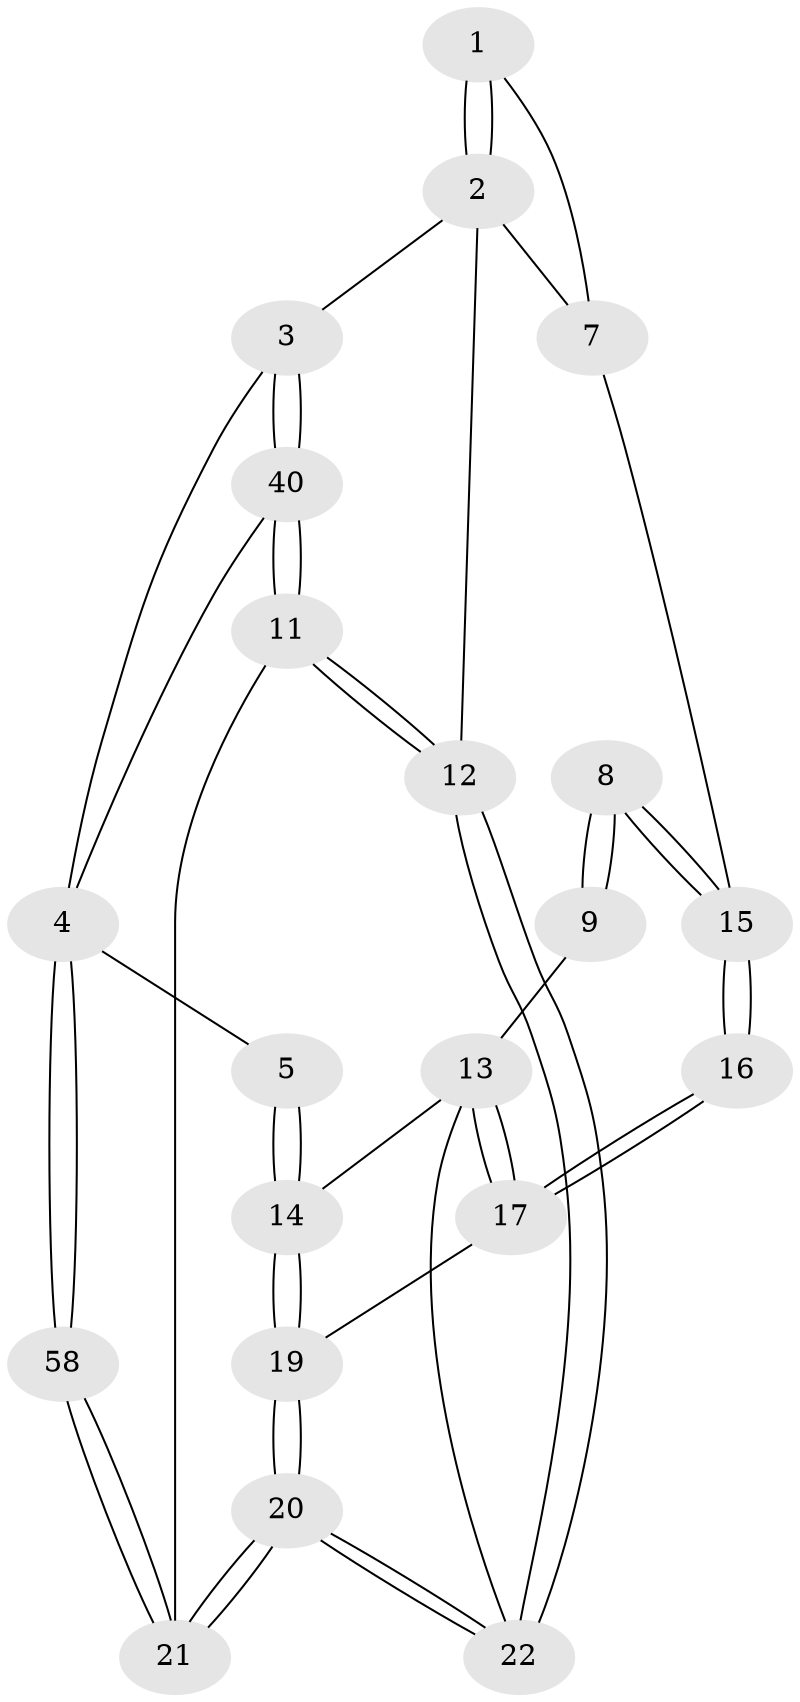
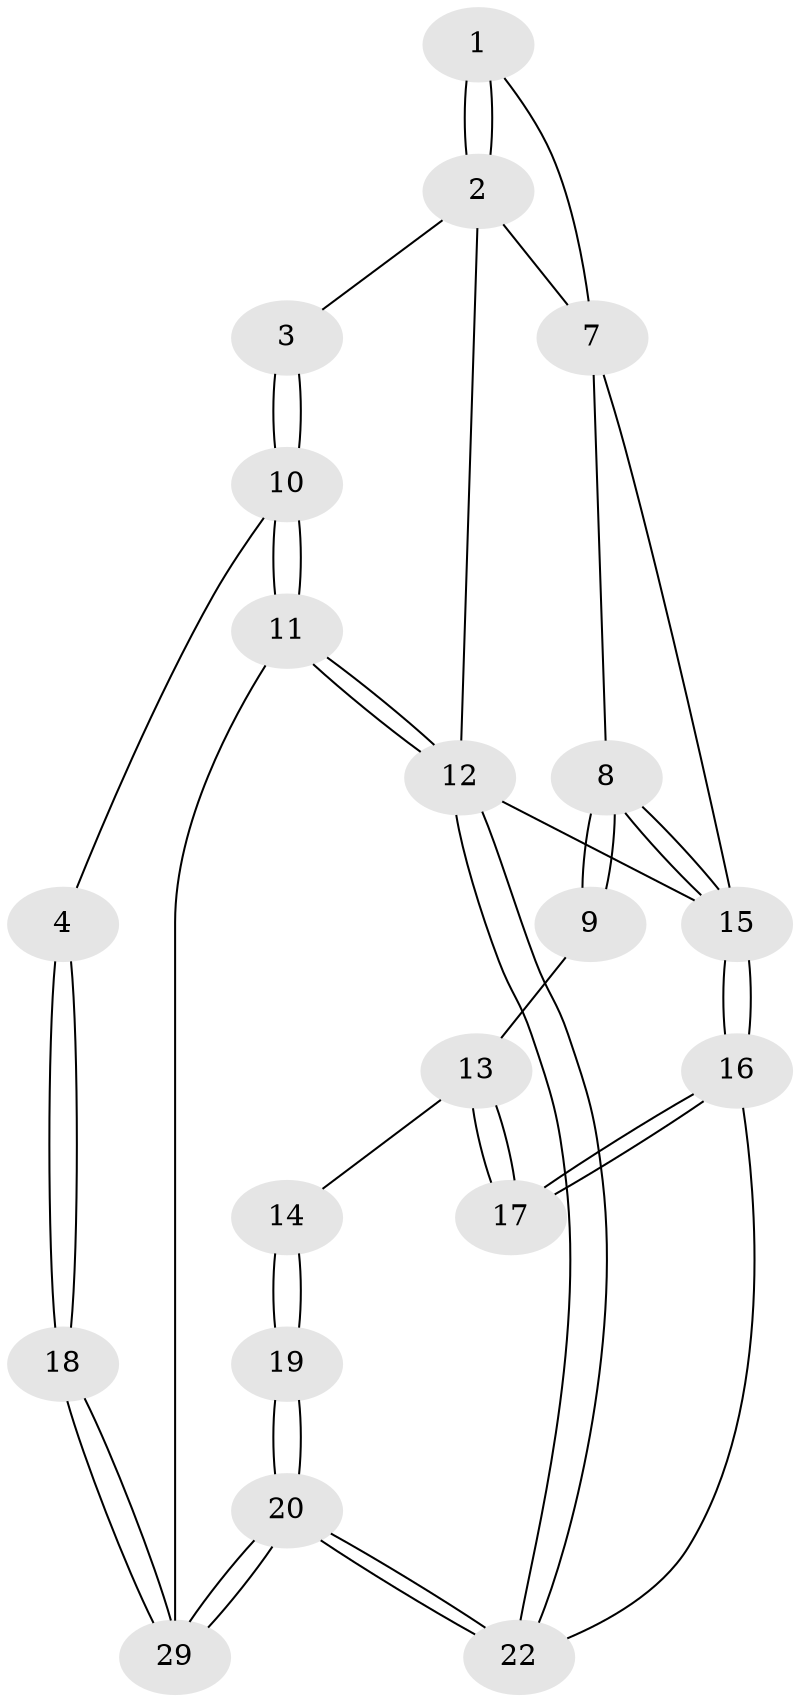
(287, 485) -> (287, 485)
none -> (600, 558)
(139, 619) -> none
none -> (598, 851)
(287, 1071) -> none
(399, 1291) -> none
(63, 1364) -> (63, 1364)
(438, 1366) -> (740, 1409)
(175, 1657) -> (175, 1657)
